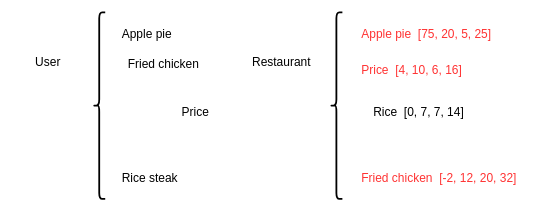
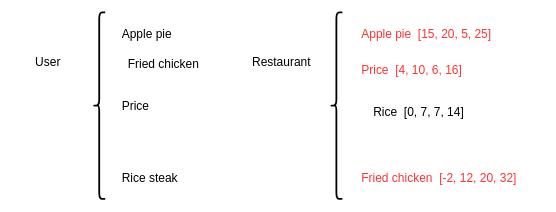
(405, 34) -> (405, 34)
(201, 112) -> (141, 106)
